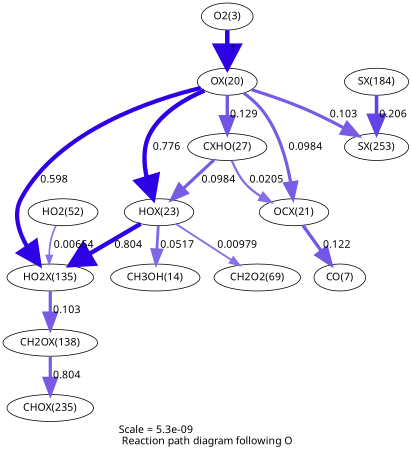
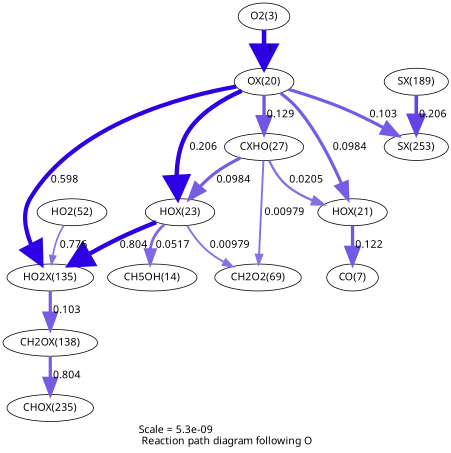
(377, 82) -> (416, 82)
(165, 147) -> (202, 147)
none -> (261, 208)
(294, 212) -> (353, 212)
(73, 245) -> (72, 245)
(155, 278) -> (152, 278)
